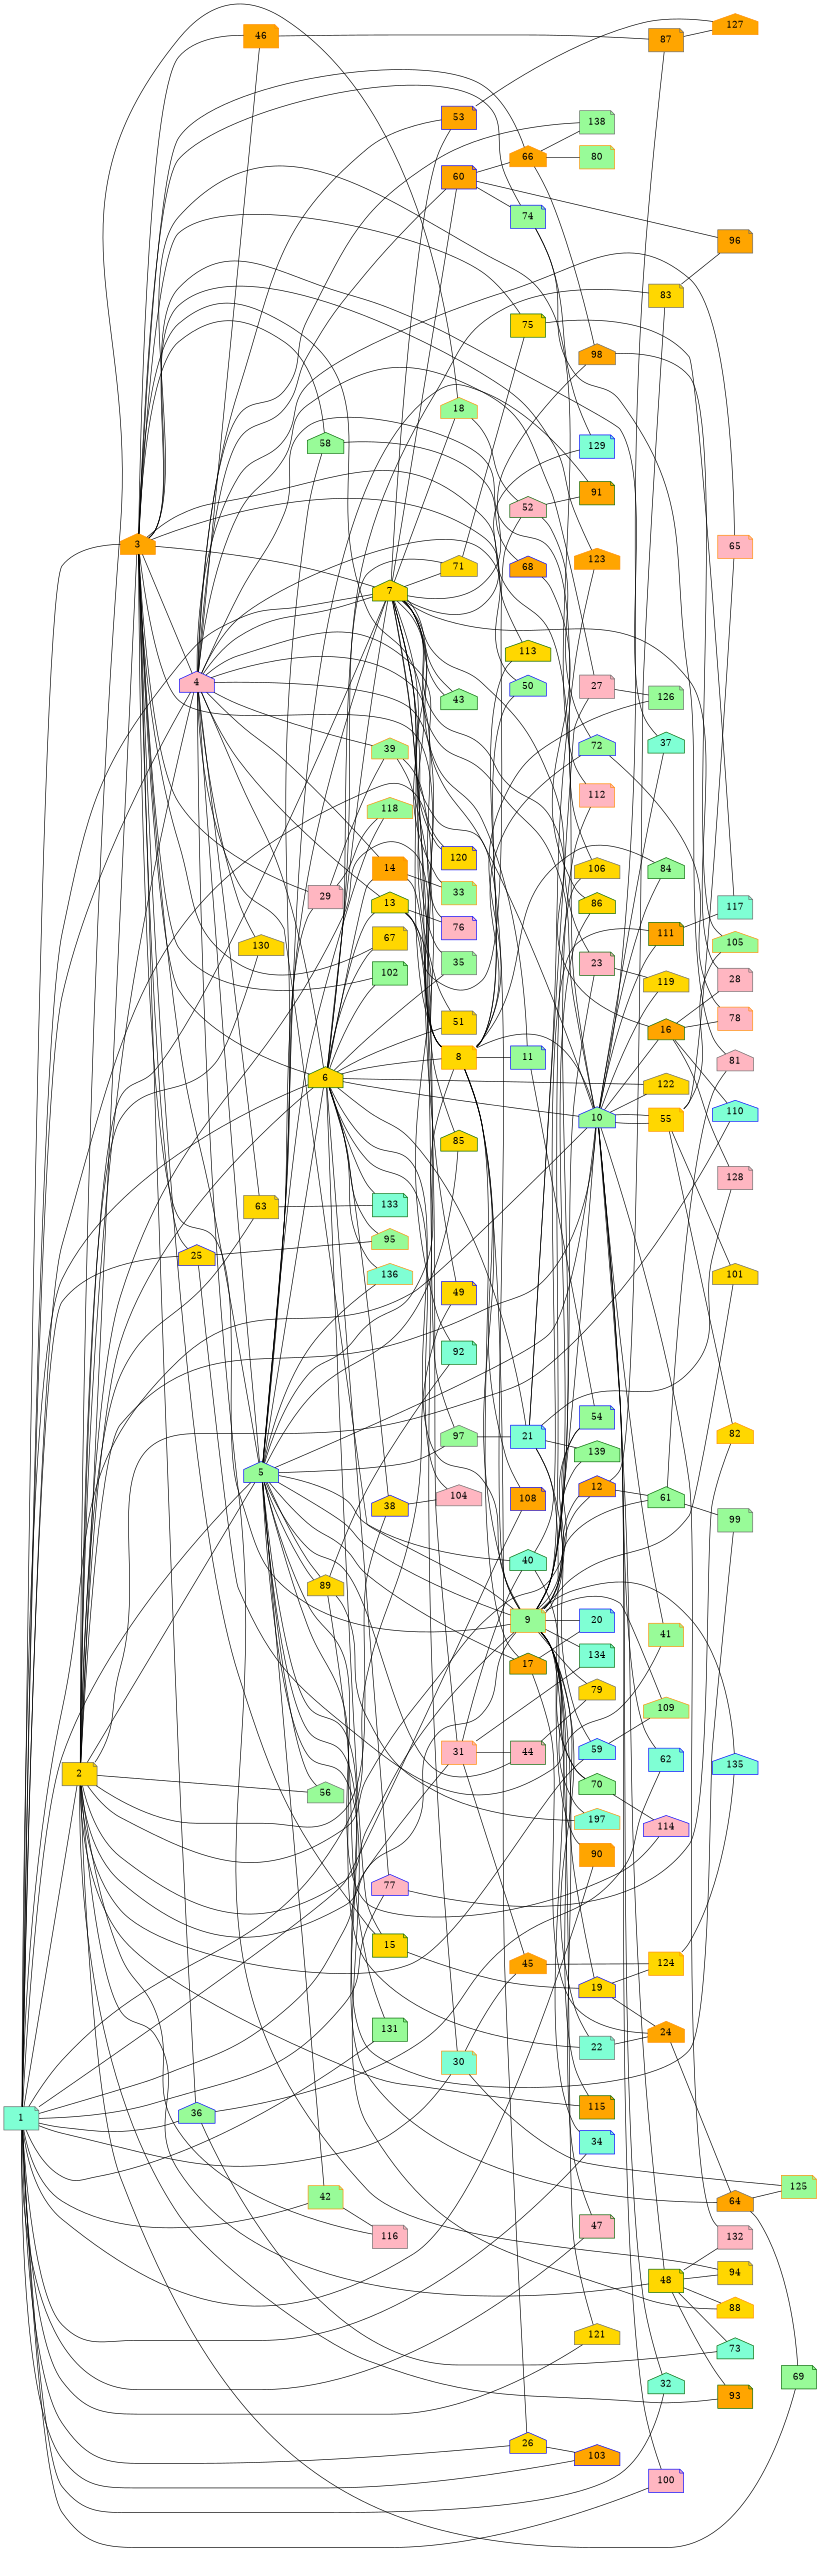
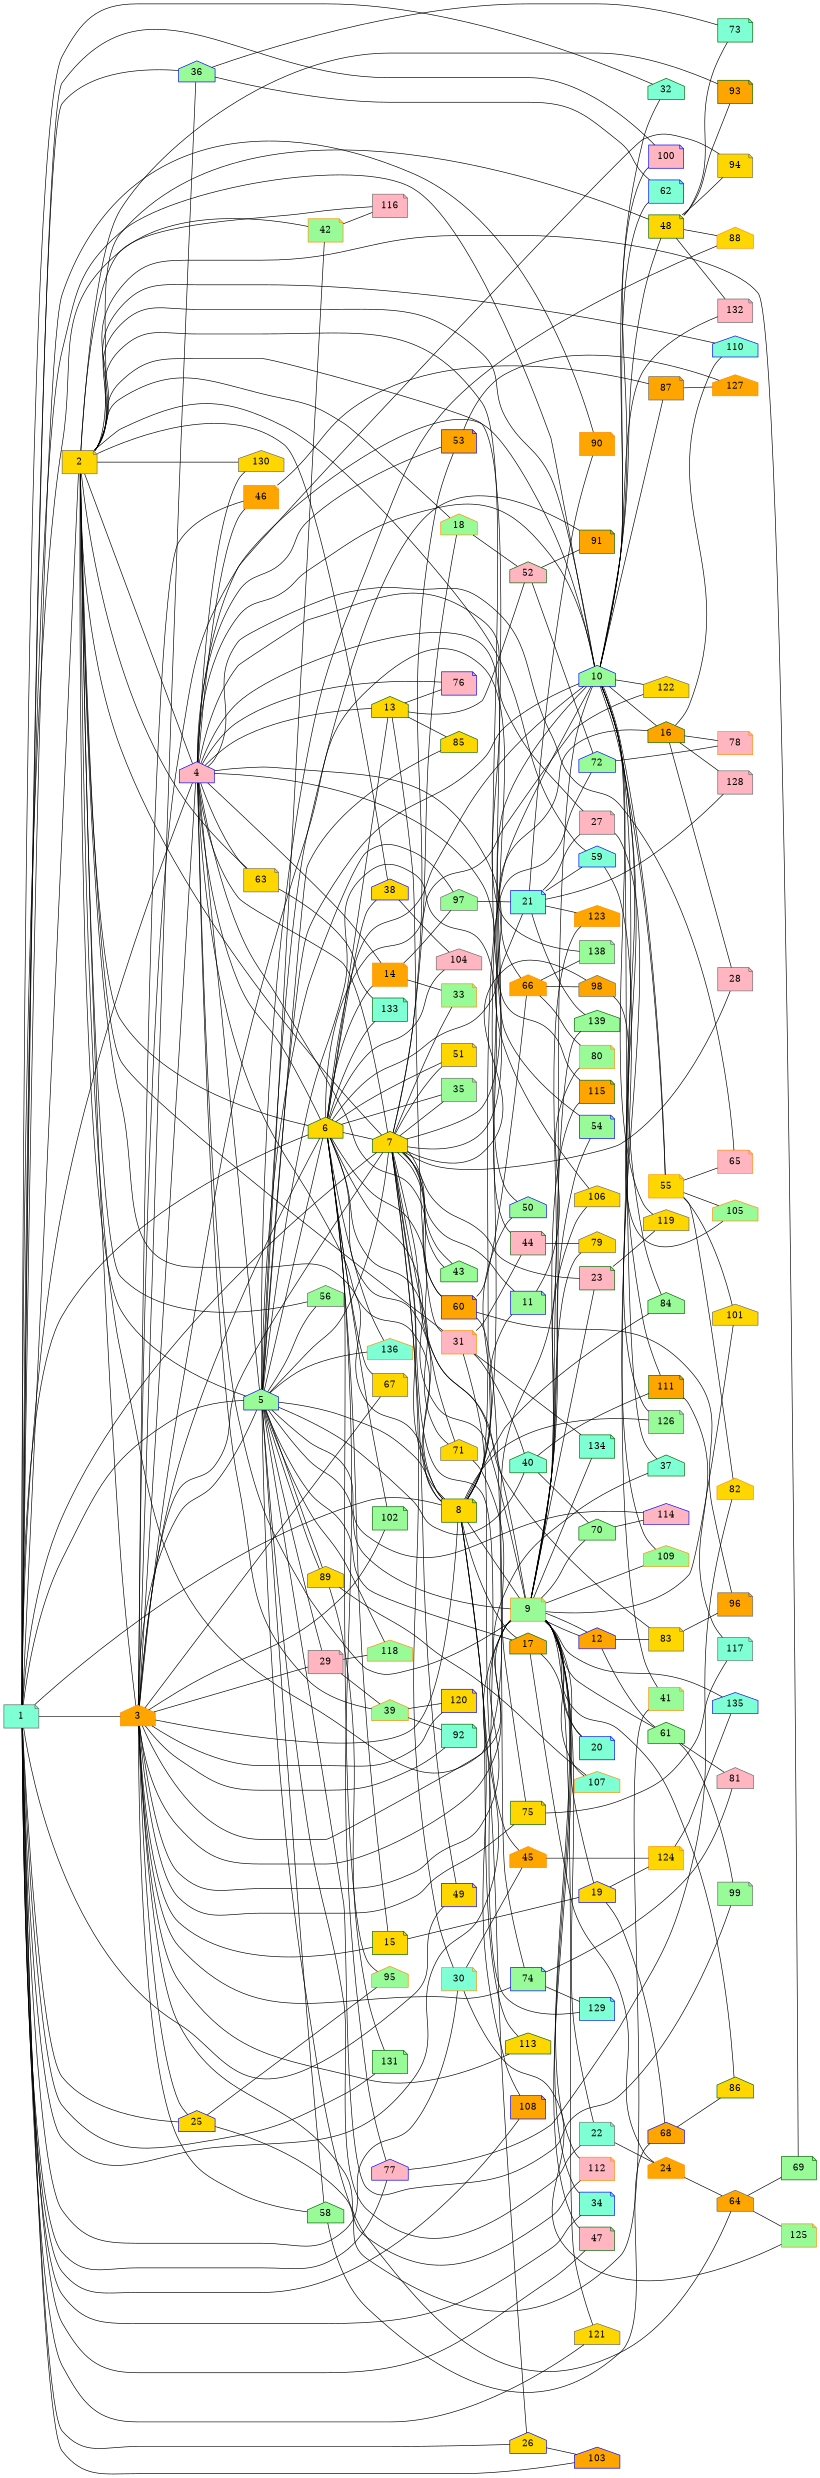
(459, 1058) -> (459, 1511)
(574, 1296) -> (558, 1179)
(374, 1476) -> (298, 1790)
(597, 1820) -> (597, 1783)
(634, 2012) -> (647, 2009)
(735, 2349) -> (735, 30)
